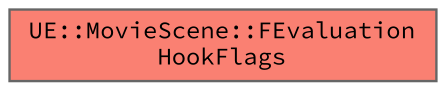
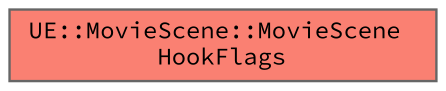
(223, 45) -> (223, 45)
